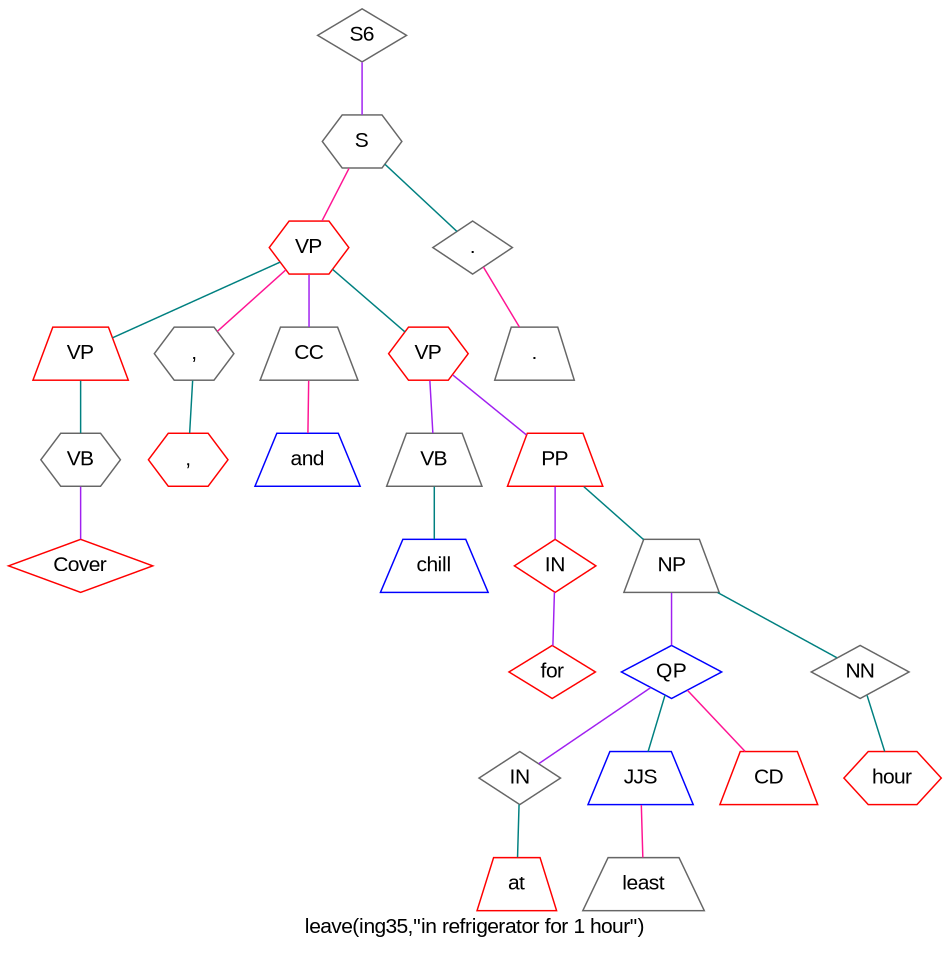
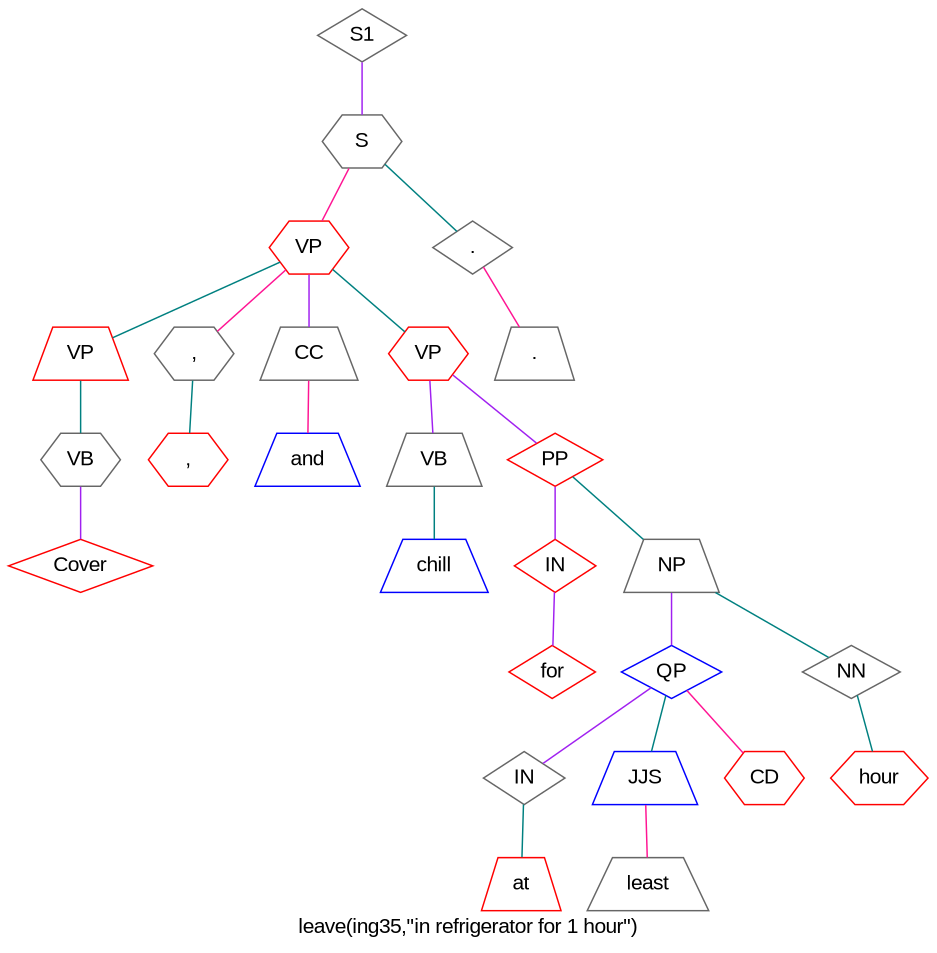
(362, 35) -> (362, 35)
(555, 460) -> (555, 460)
(769, 778) -> (764, 778)
